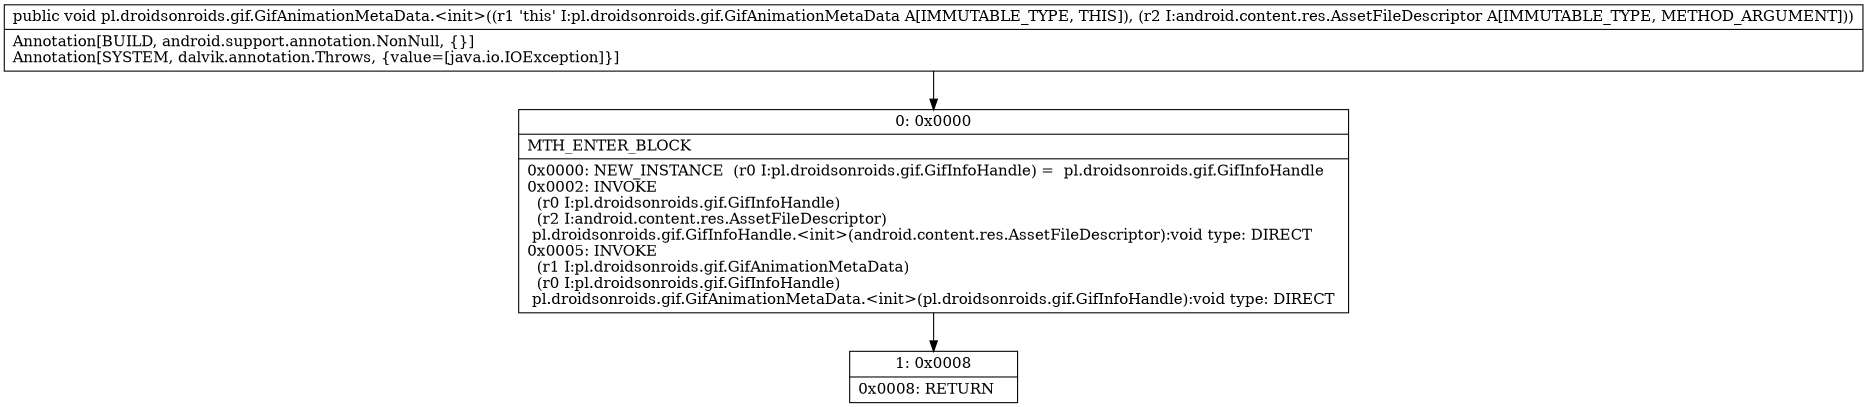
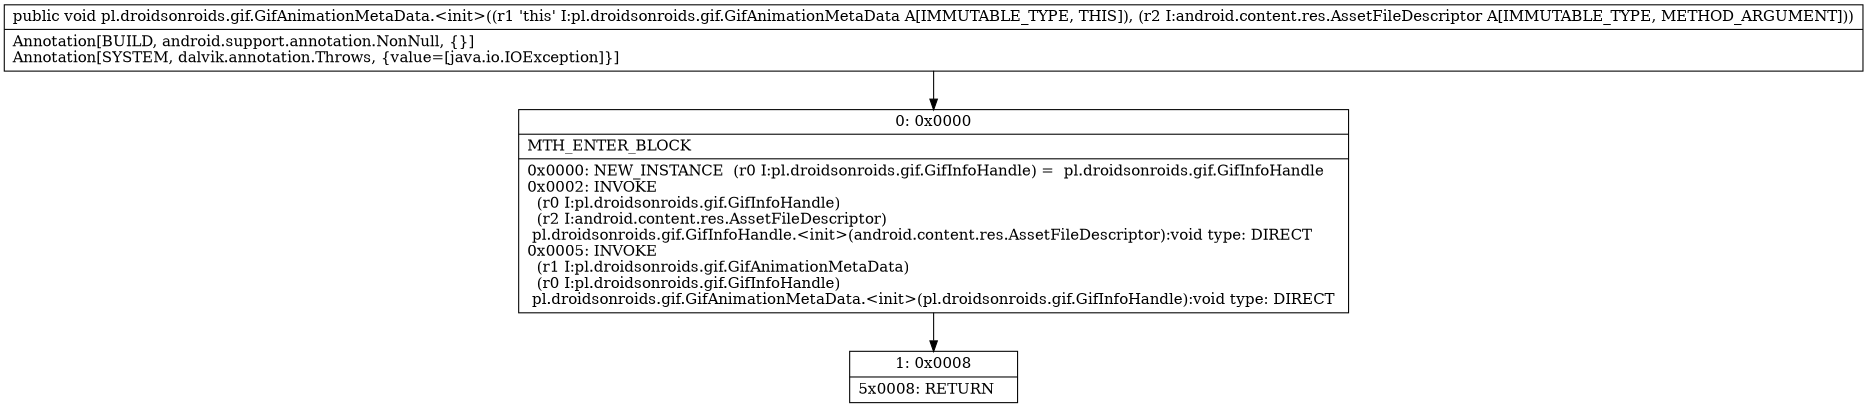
(934, 389) -> (934, 389)
